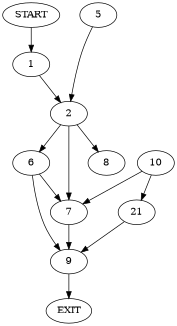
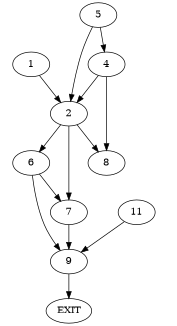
(31, 15) -> none
none -> (107, 64)
(156, 163) -> none
(137, 212) -> (137, 212)
